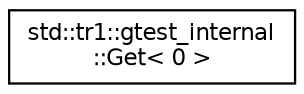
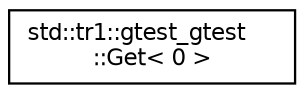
(152, 47) -> (152, 47)
